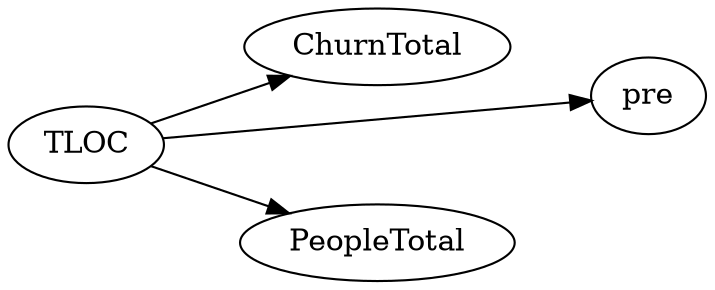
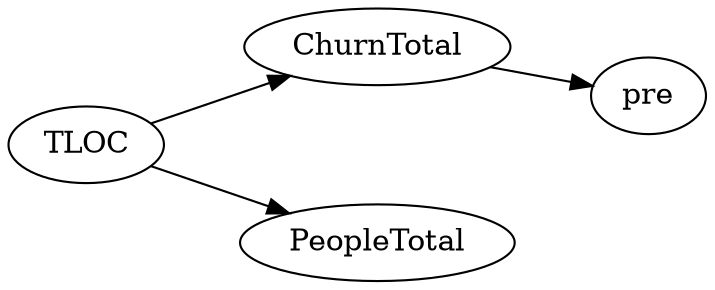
(366, 120) -> (531, 75)
